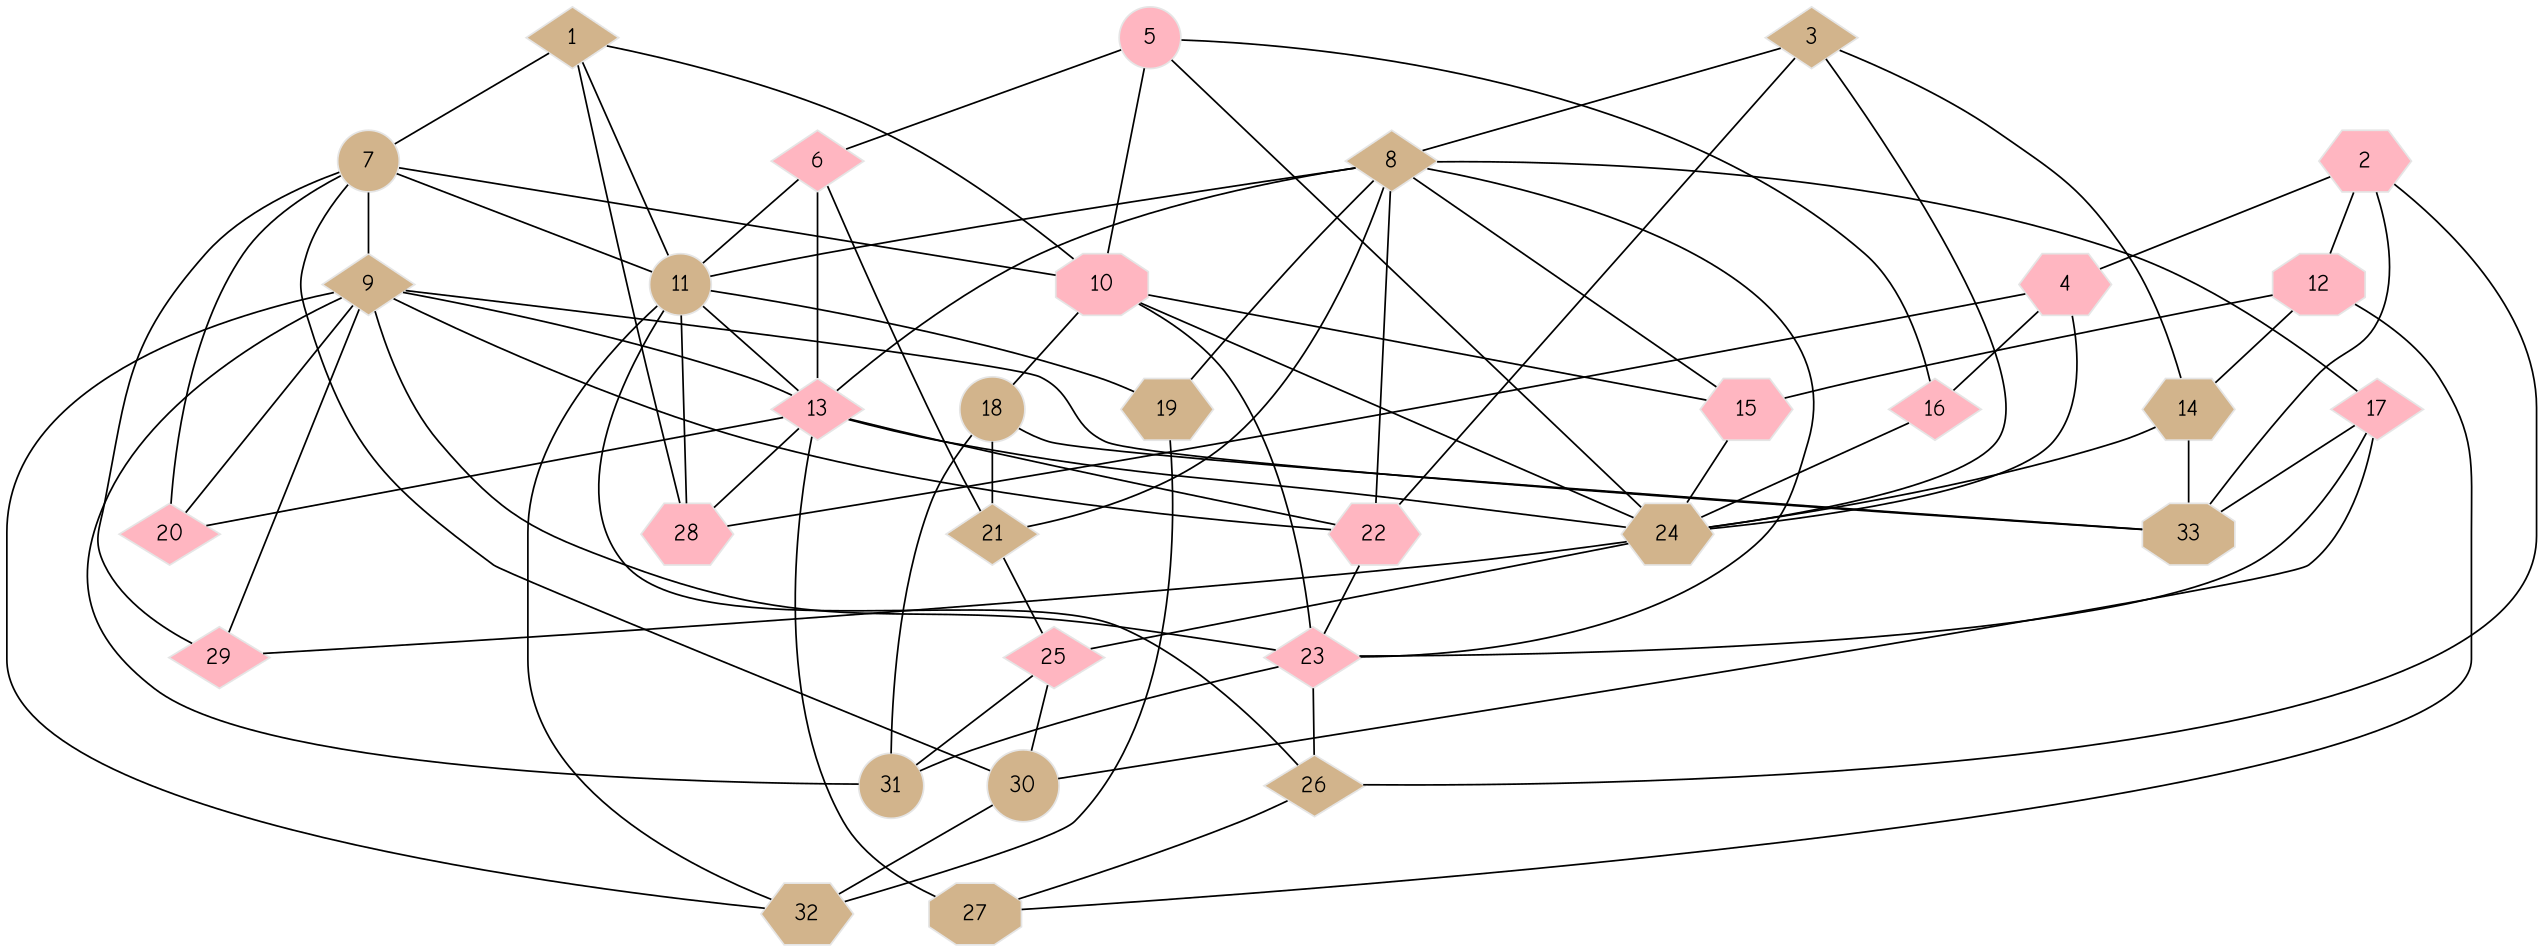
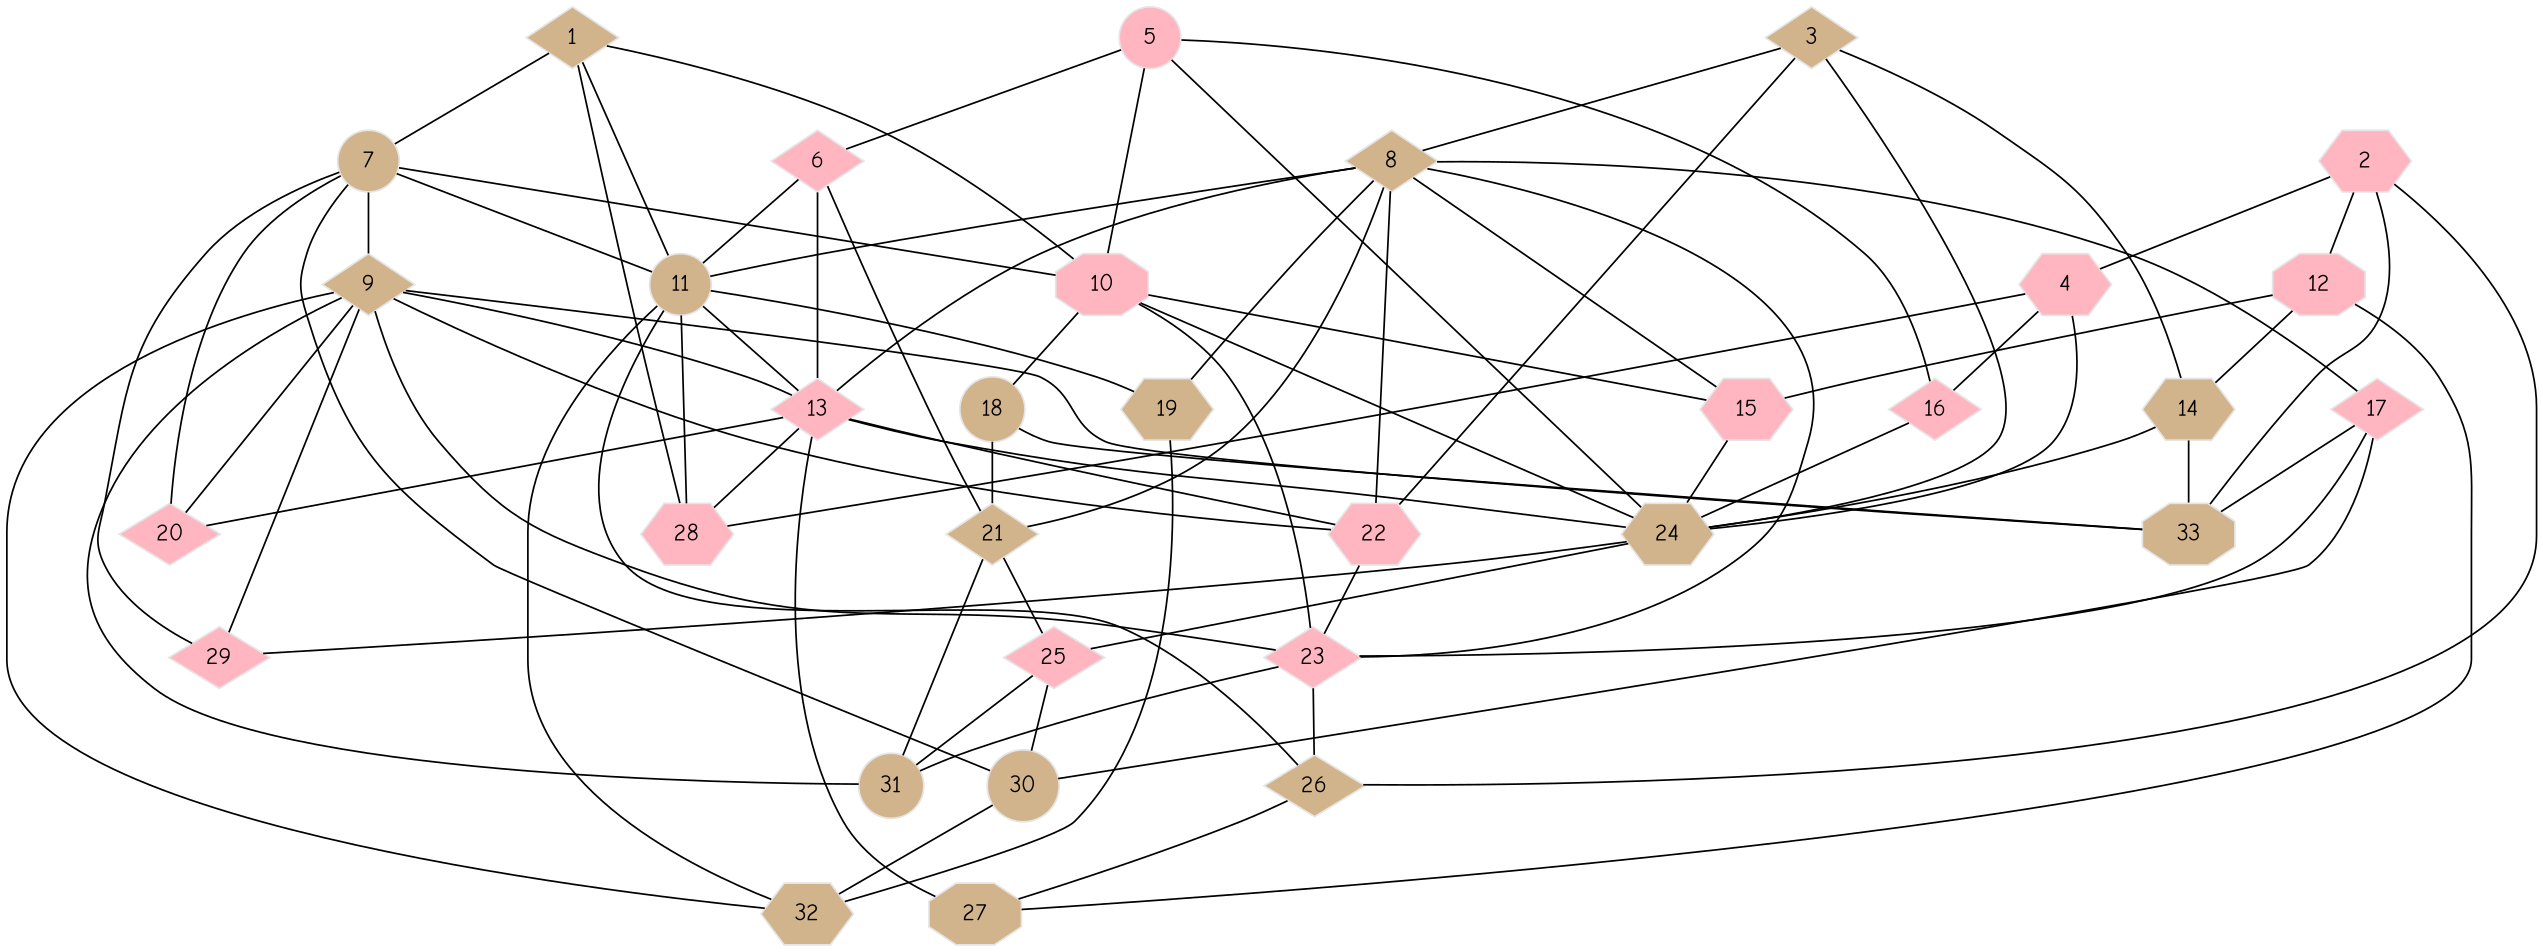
(908, 587) -> (943, 657)
